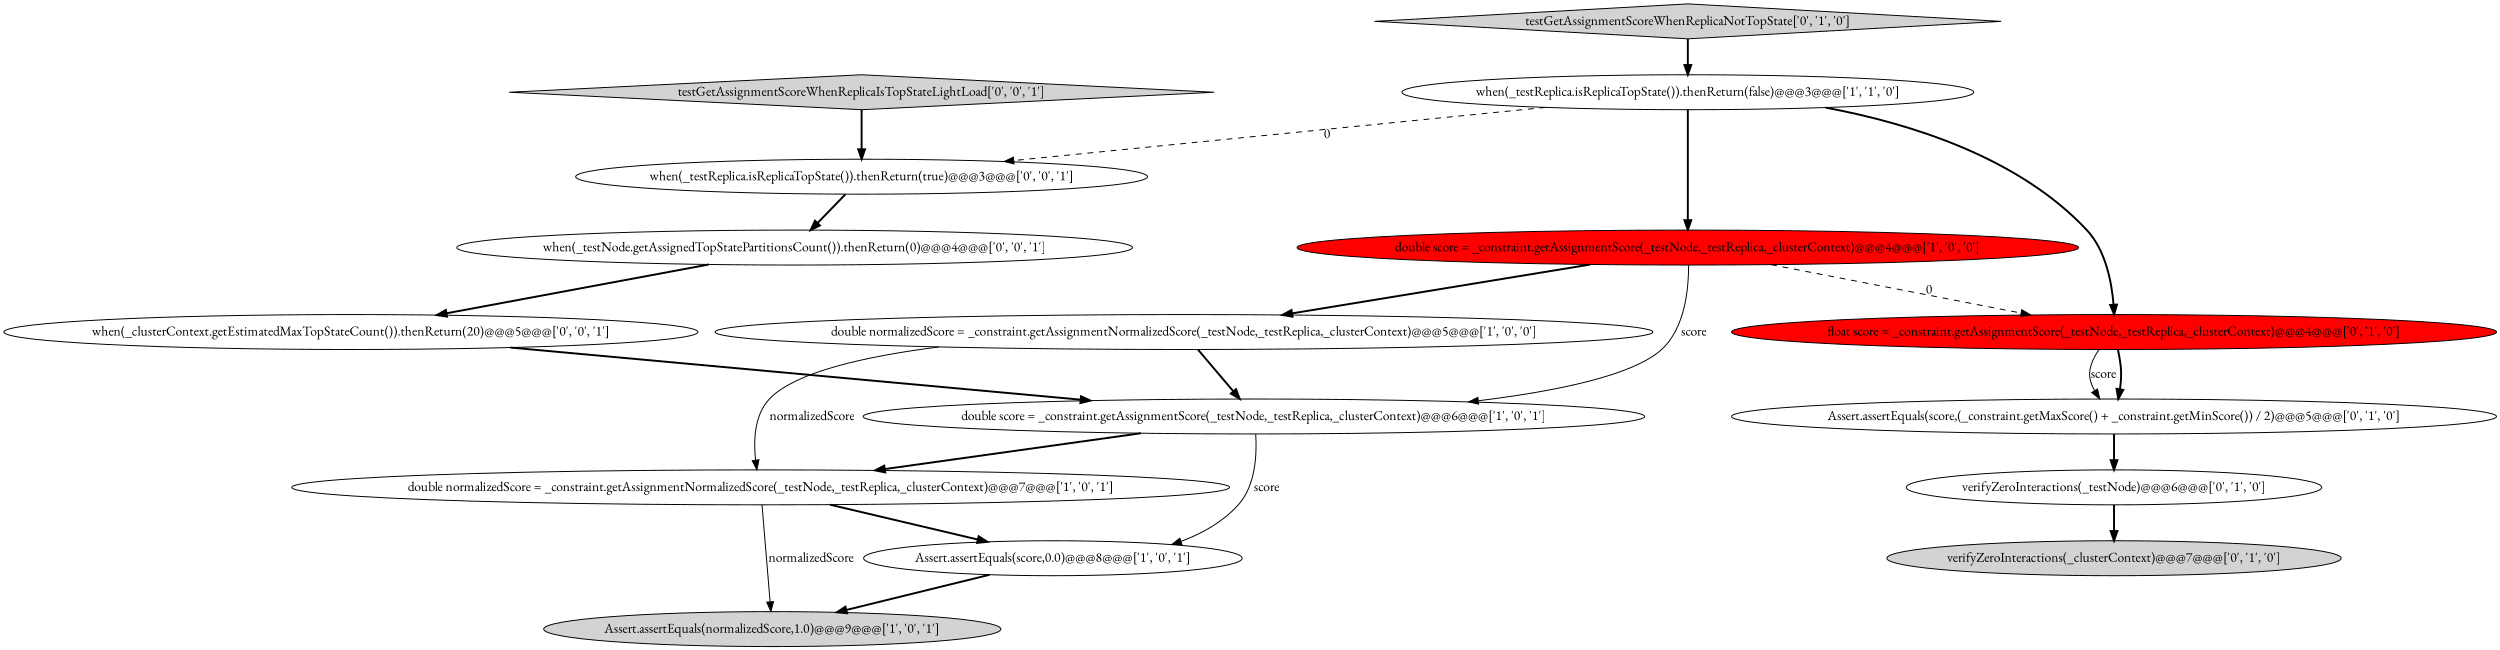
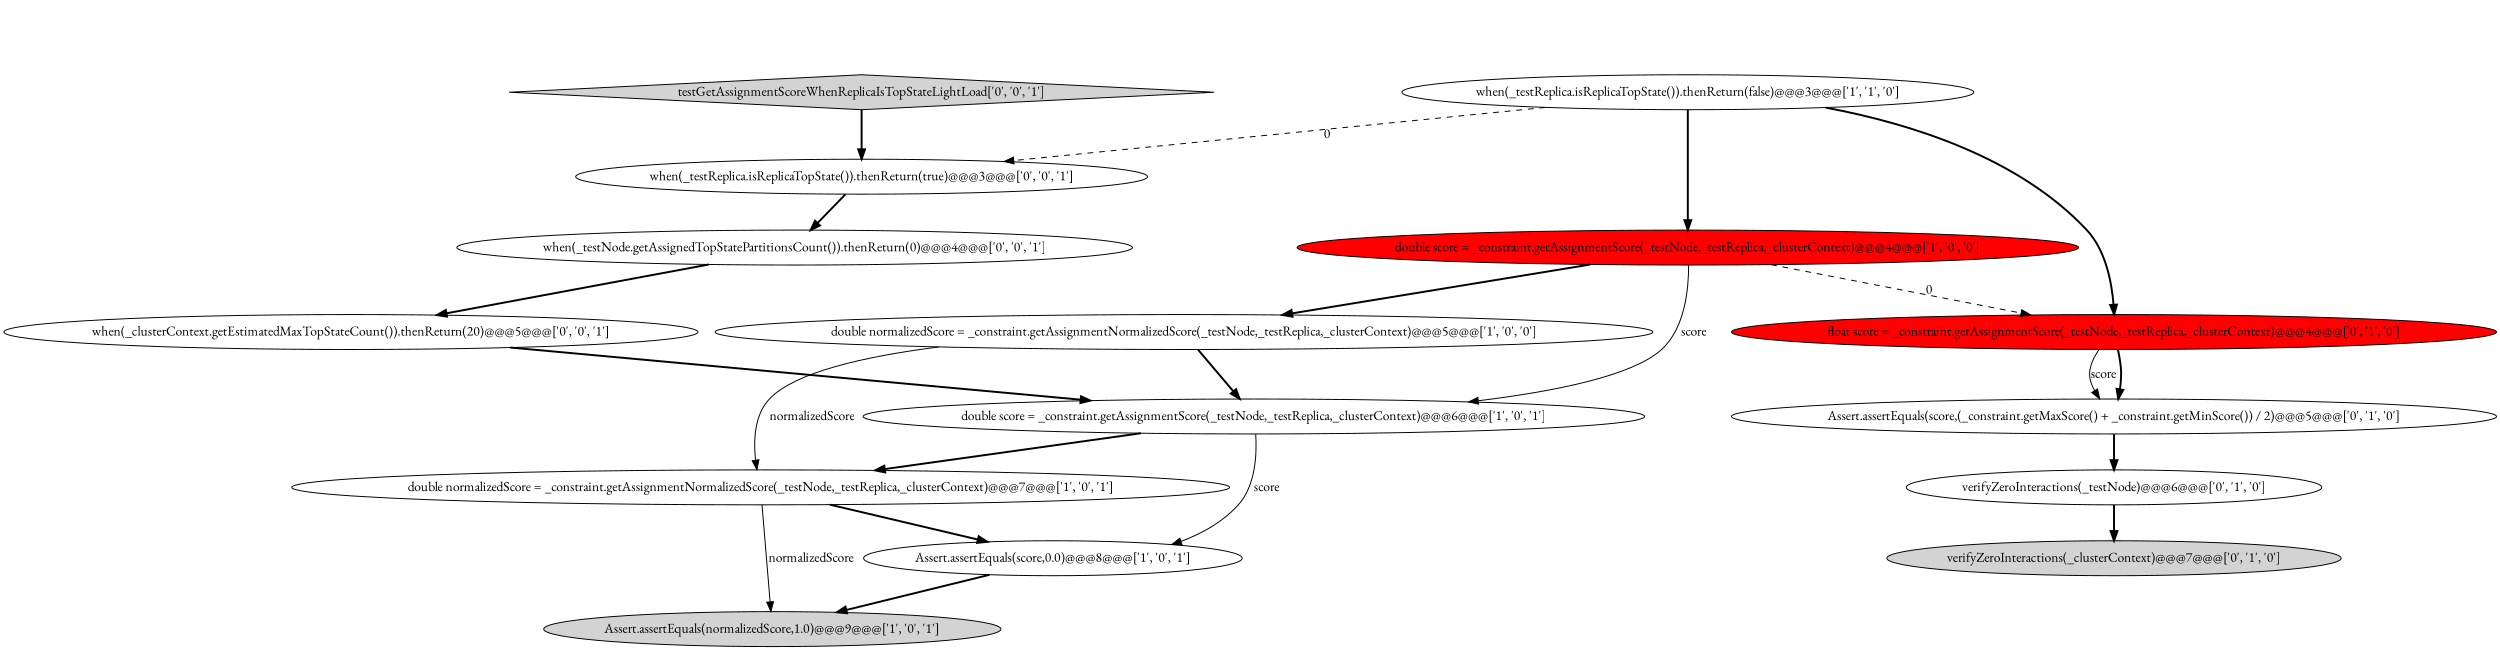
(1688, 21) -> none
